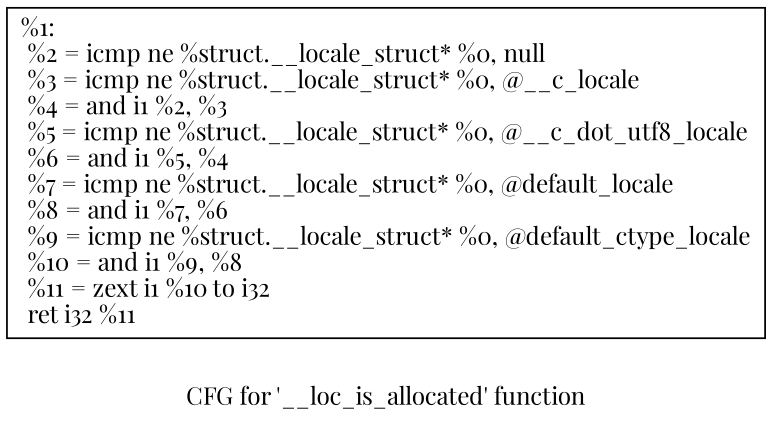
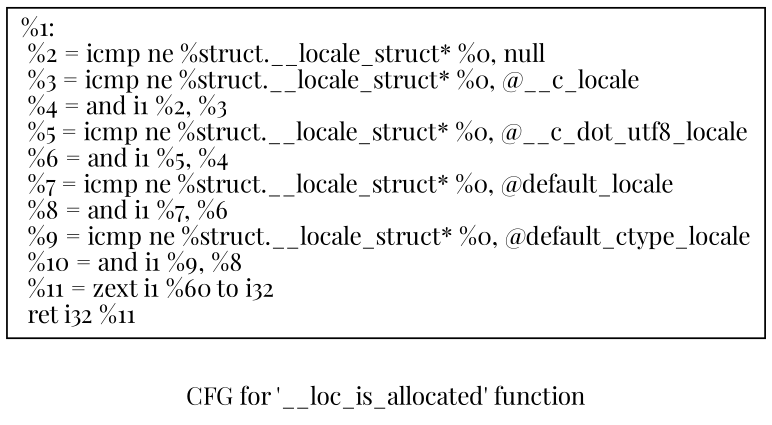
(146, 290) -> (148, 290)
